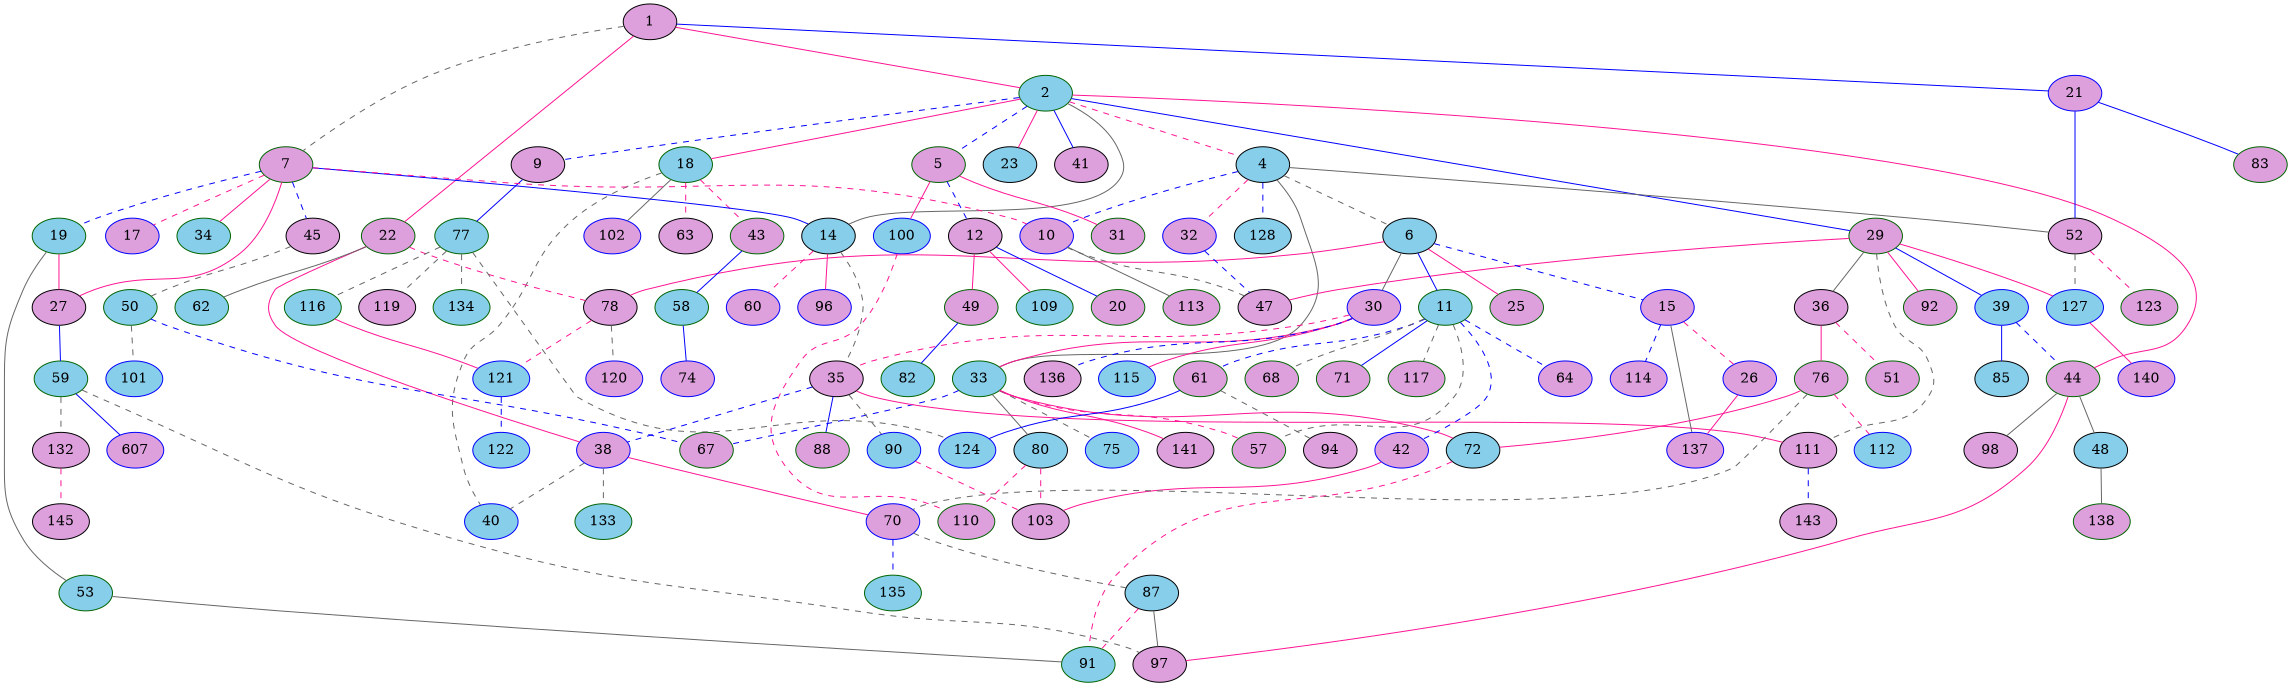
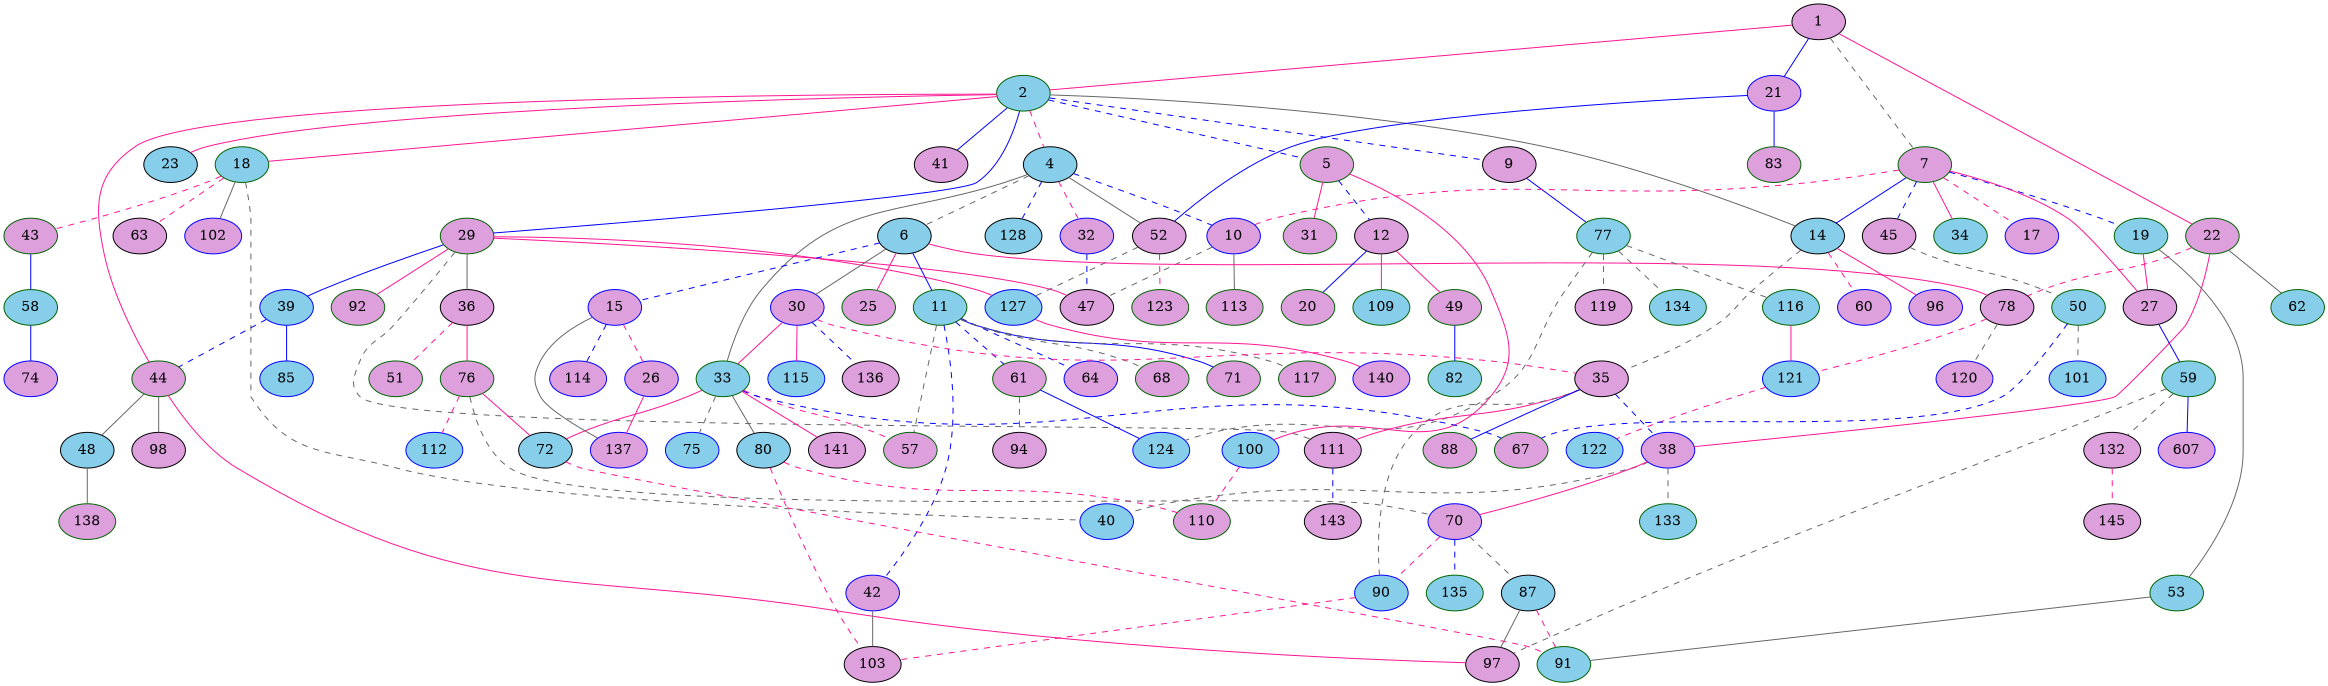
(2002, 379) -> (287, 379)
(501, 423) -> (1691, 411)
(1239, 487) -> (873, 629)
none -> (1418, 557)
